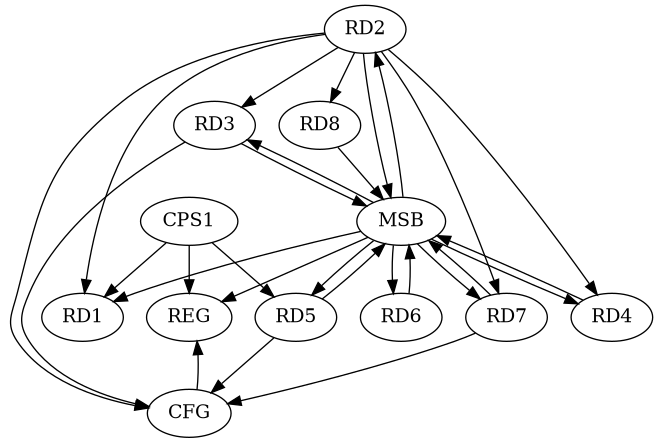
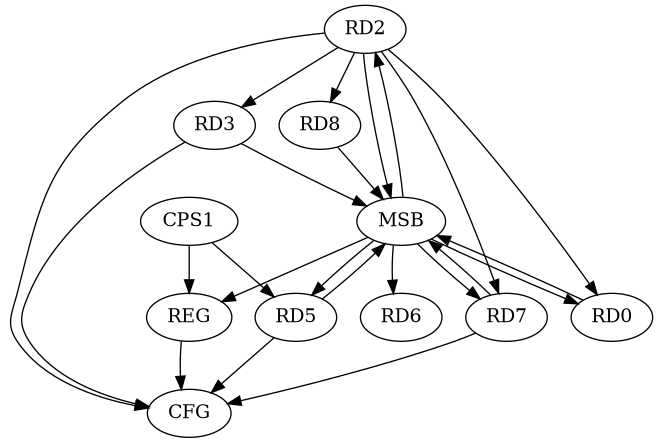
(314, 172) -> none
(410, 276) -> none
(83, 317) -> none
(612, 317) -> (612, 317)
(198, 372) -> (180, 359)
